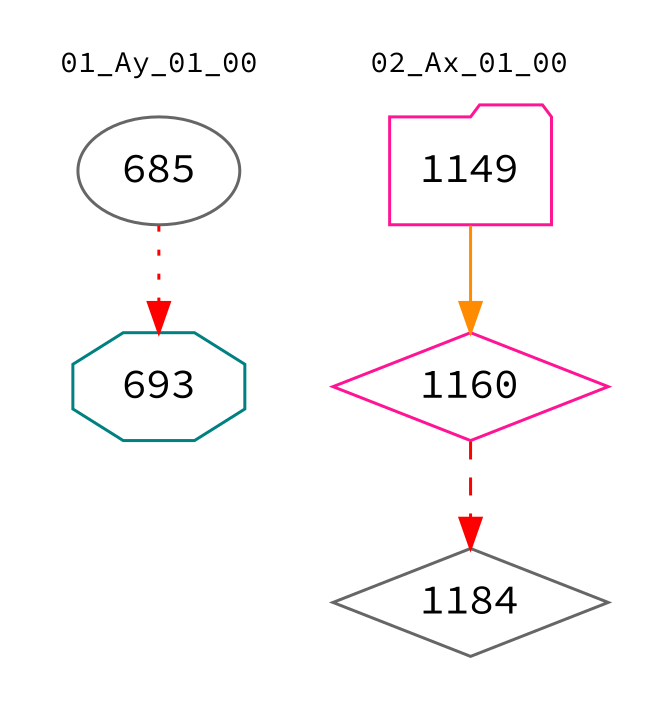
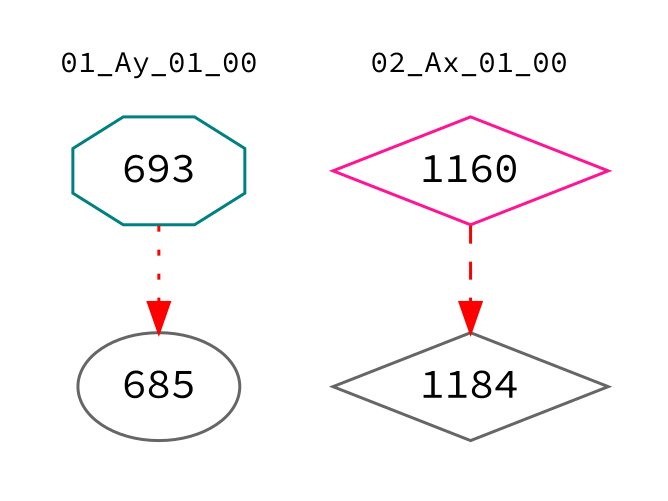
(471, 171) -> none
(159, 264) -> (159, 264)
